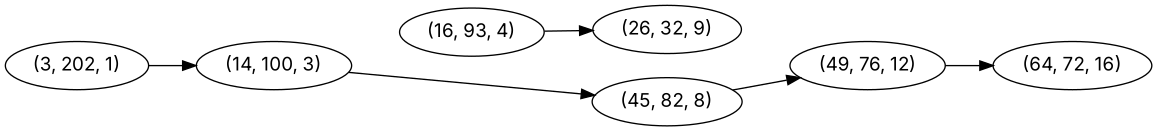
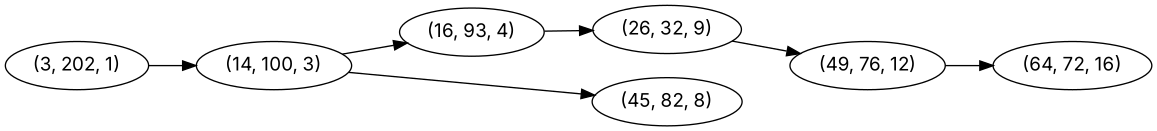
none -> (368, 50)
(760, 85) -> (759, 46)
